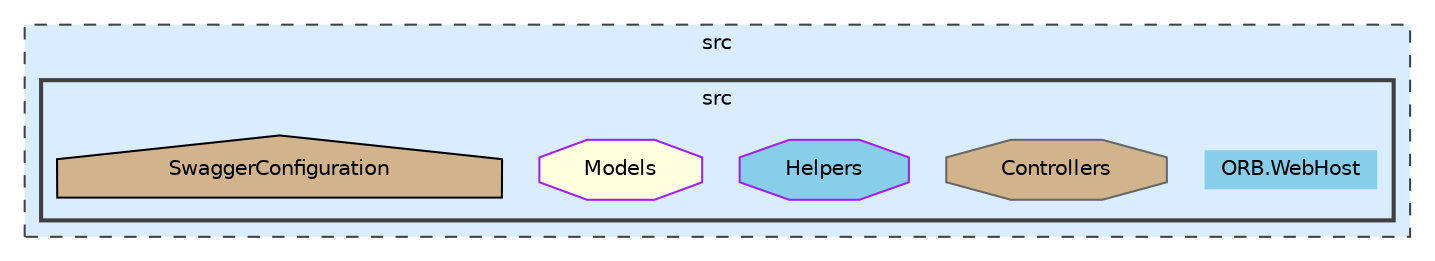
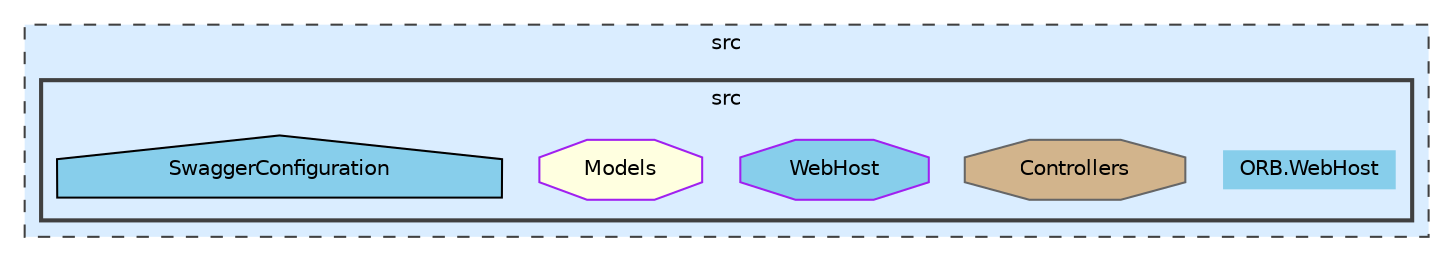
(280, 170) -> (280, 170)
(824, 170) -> (835, 170)
